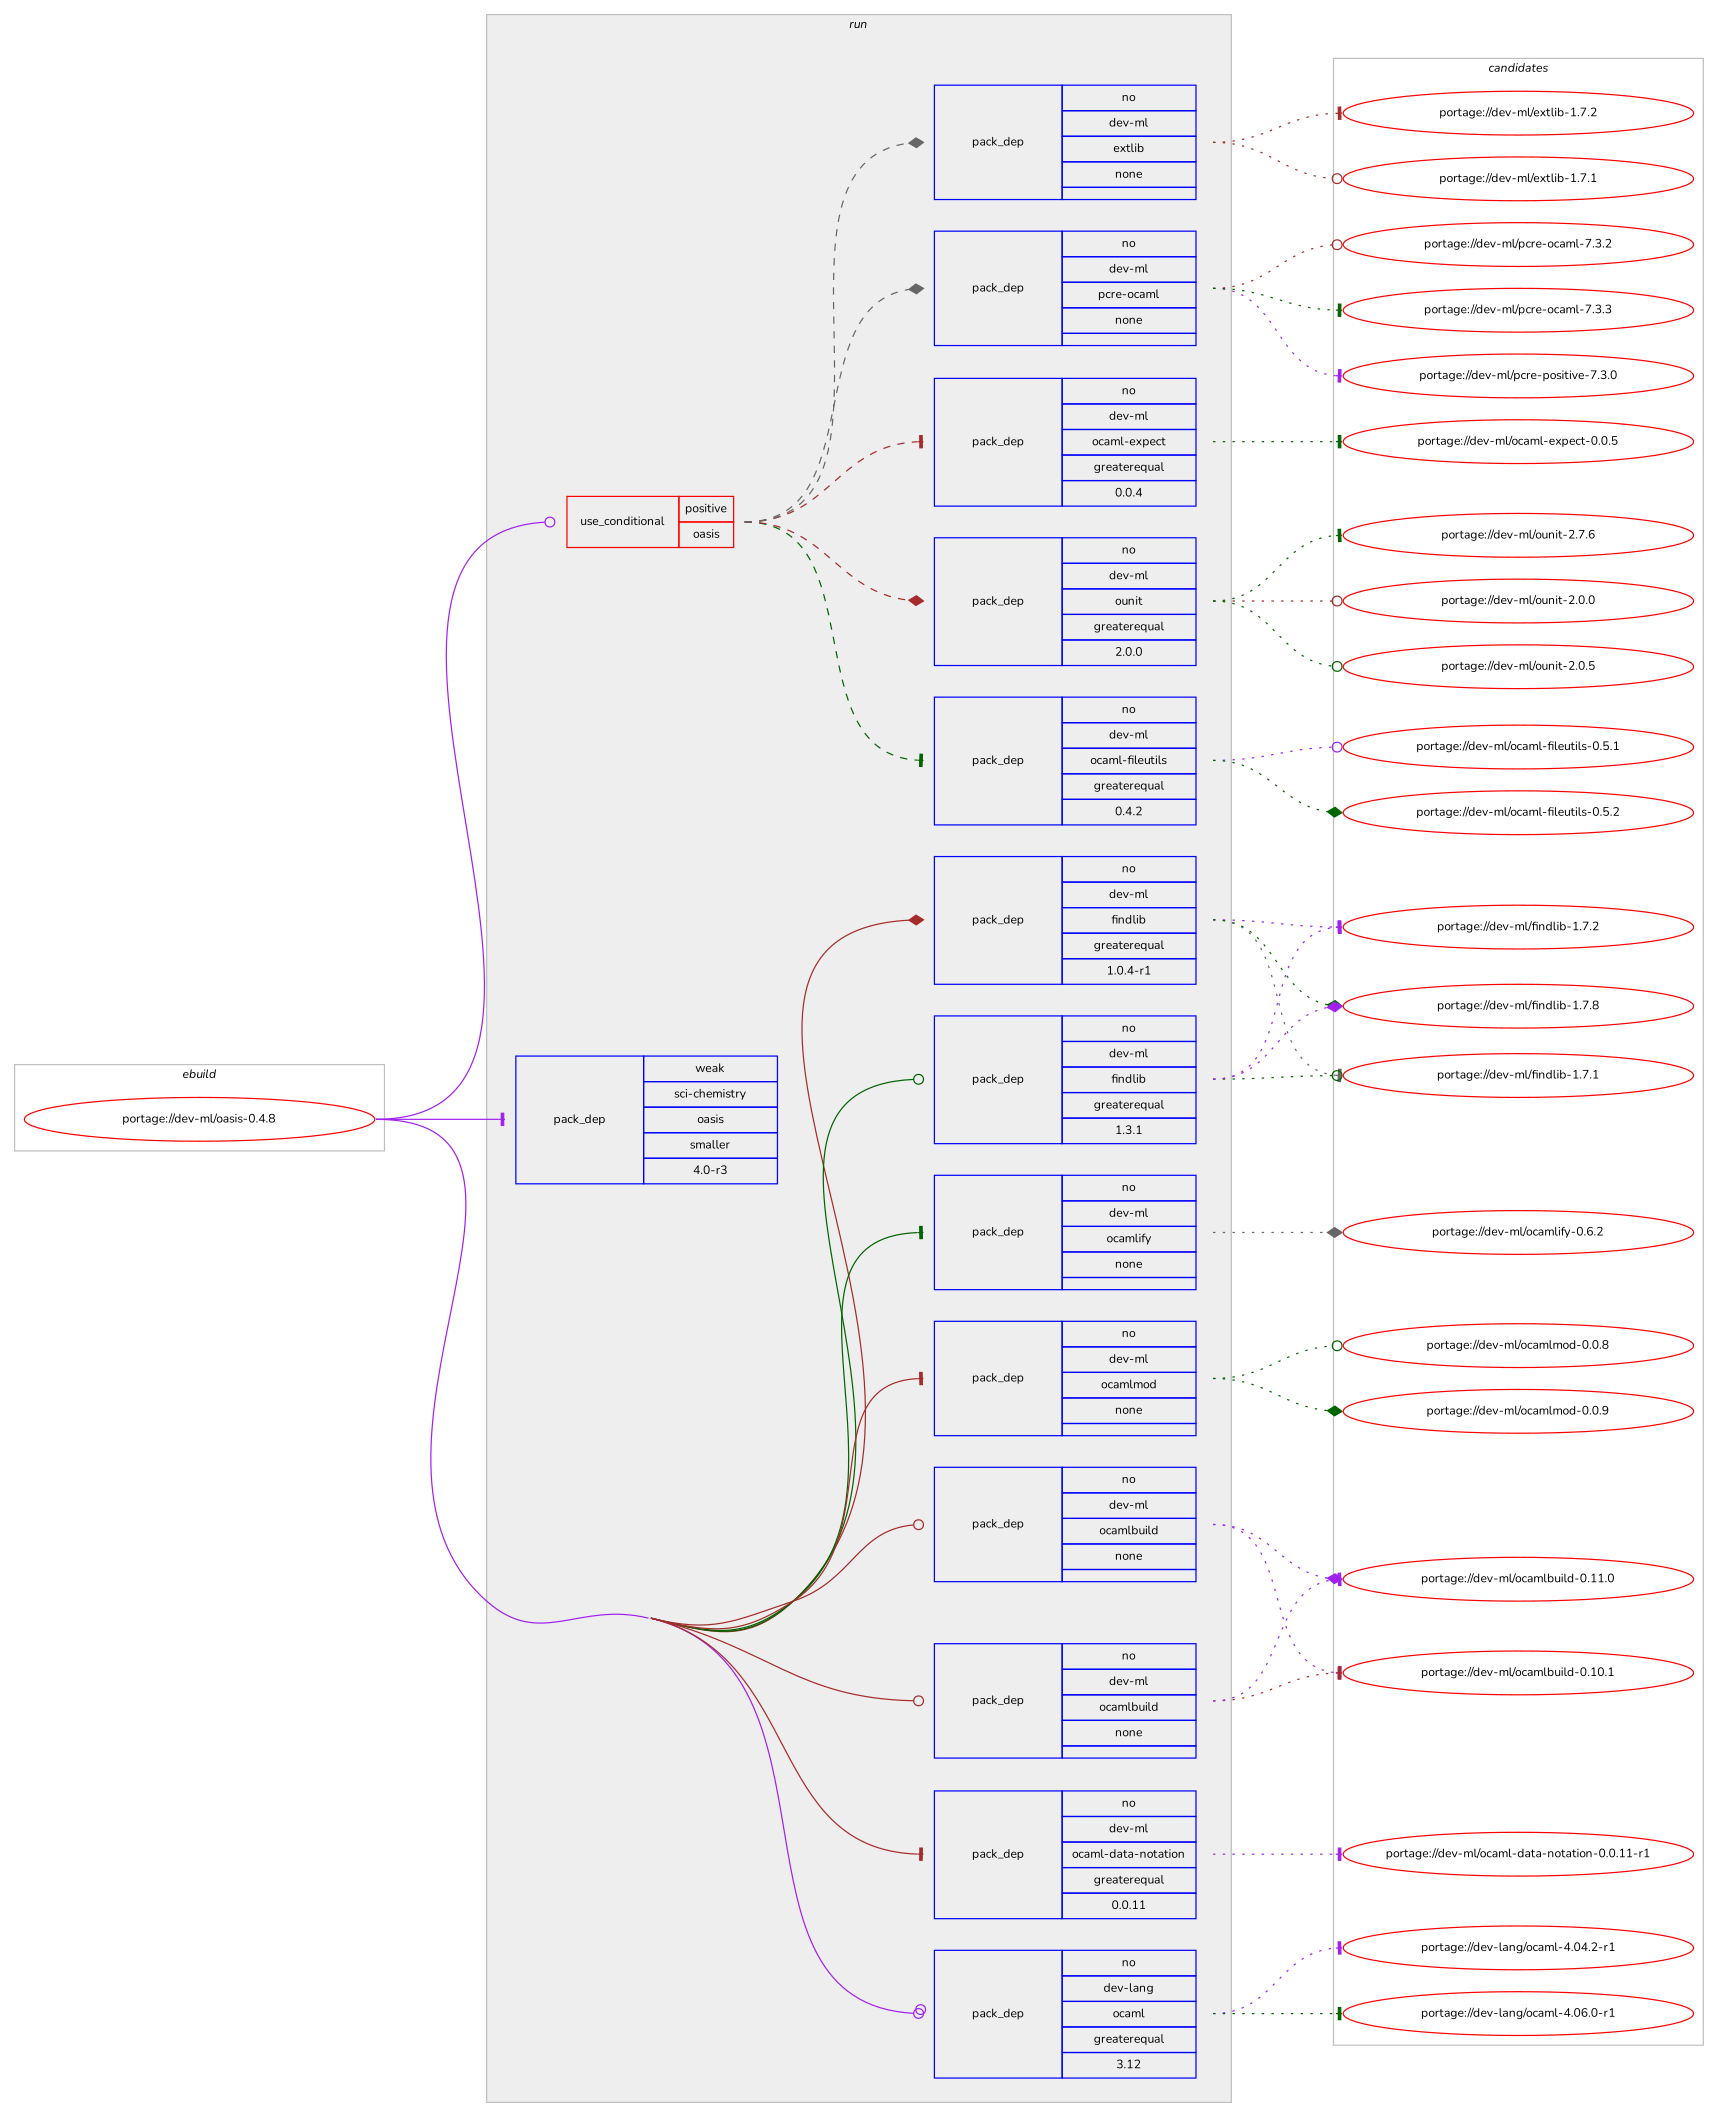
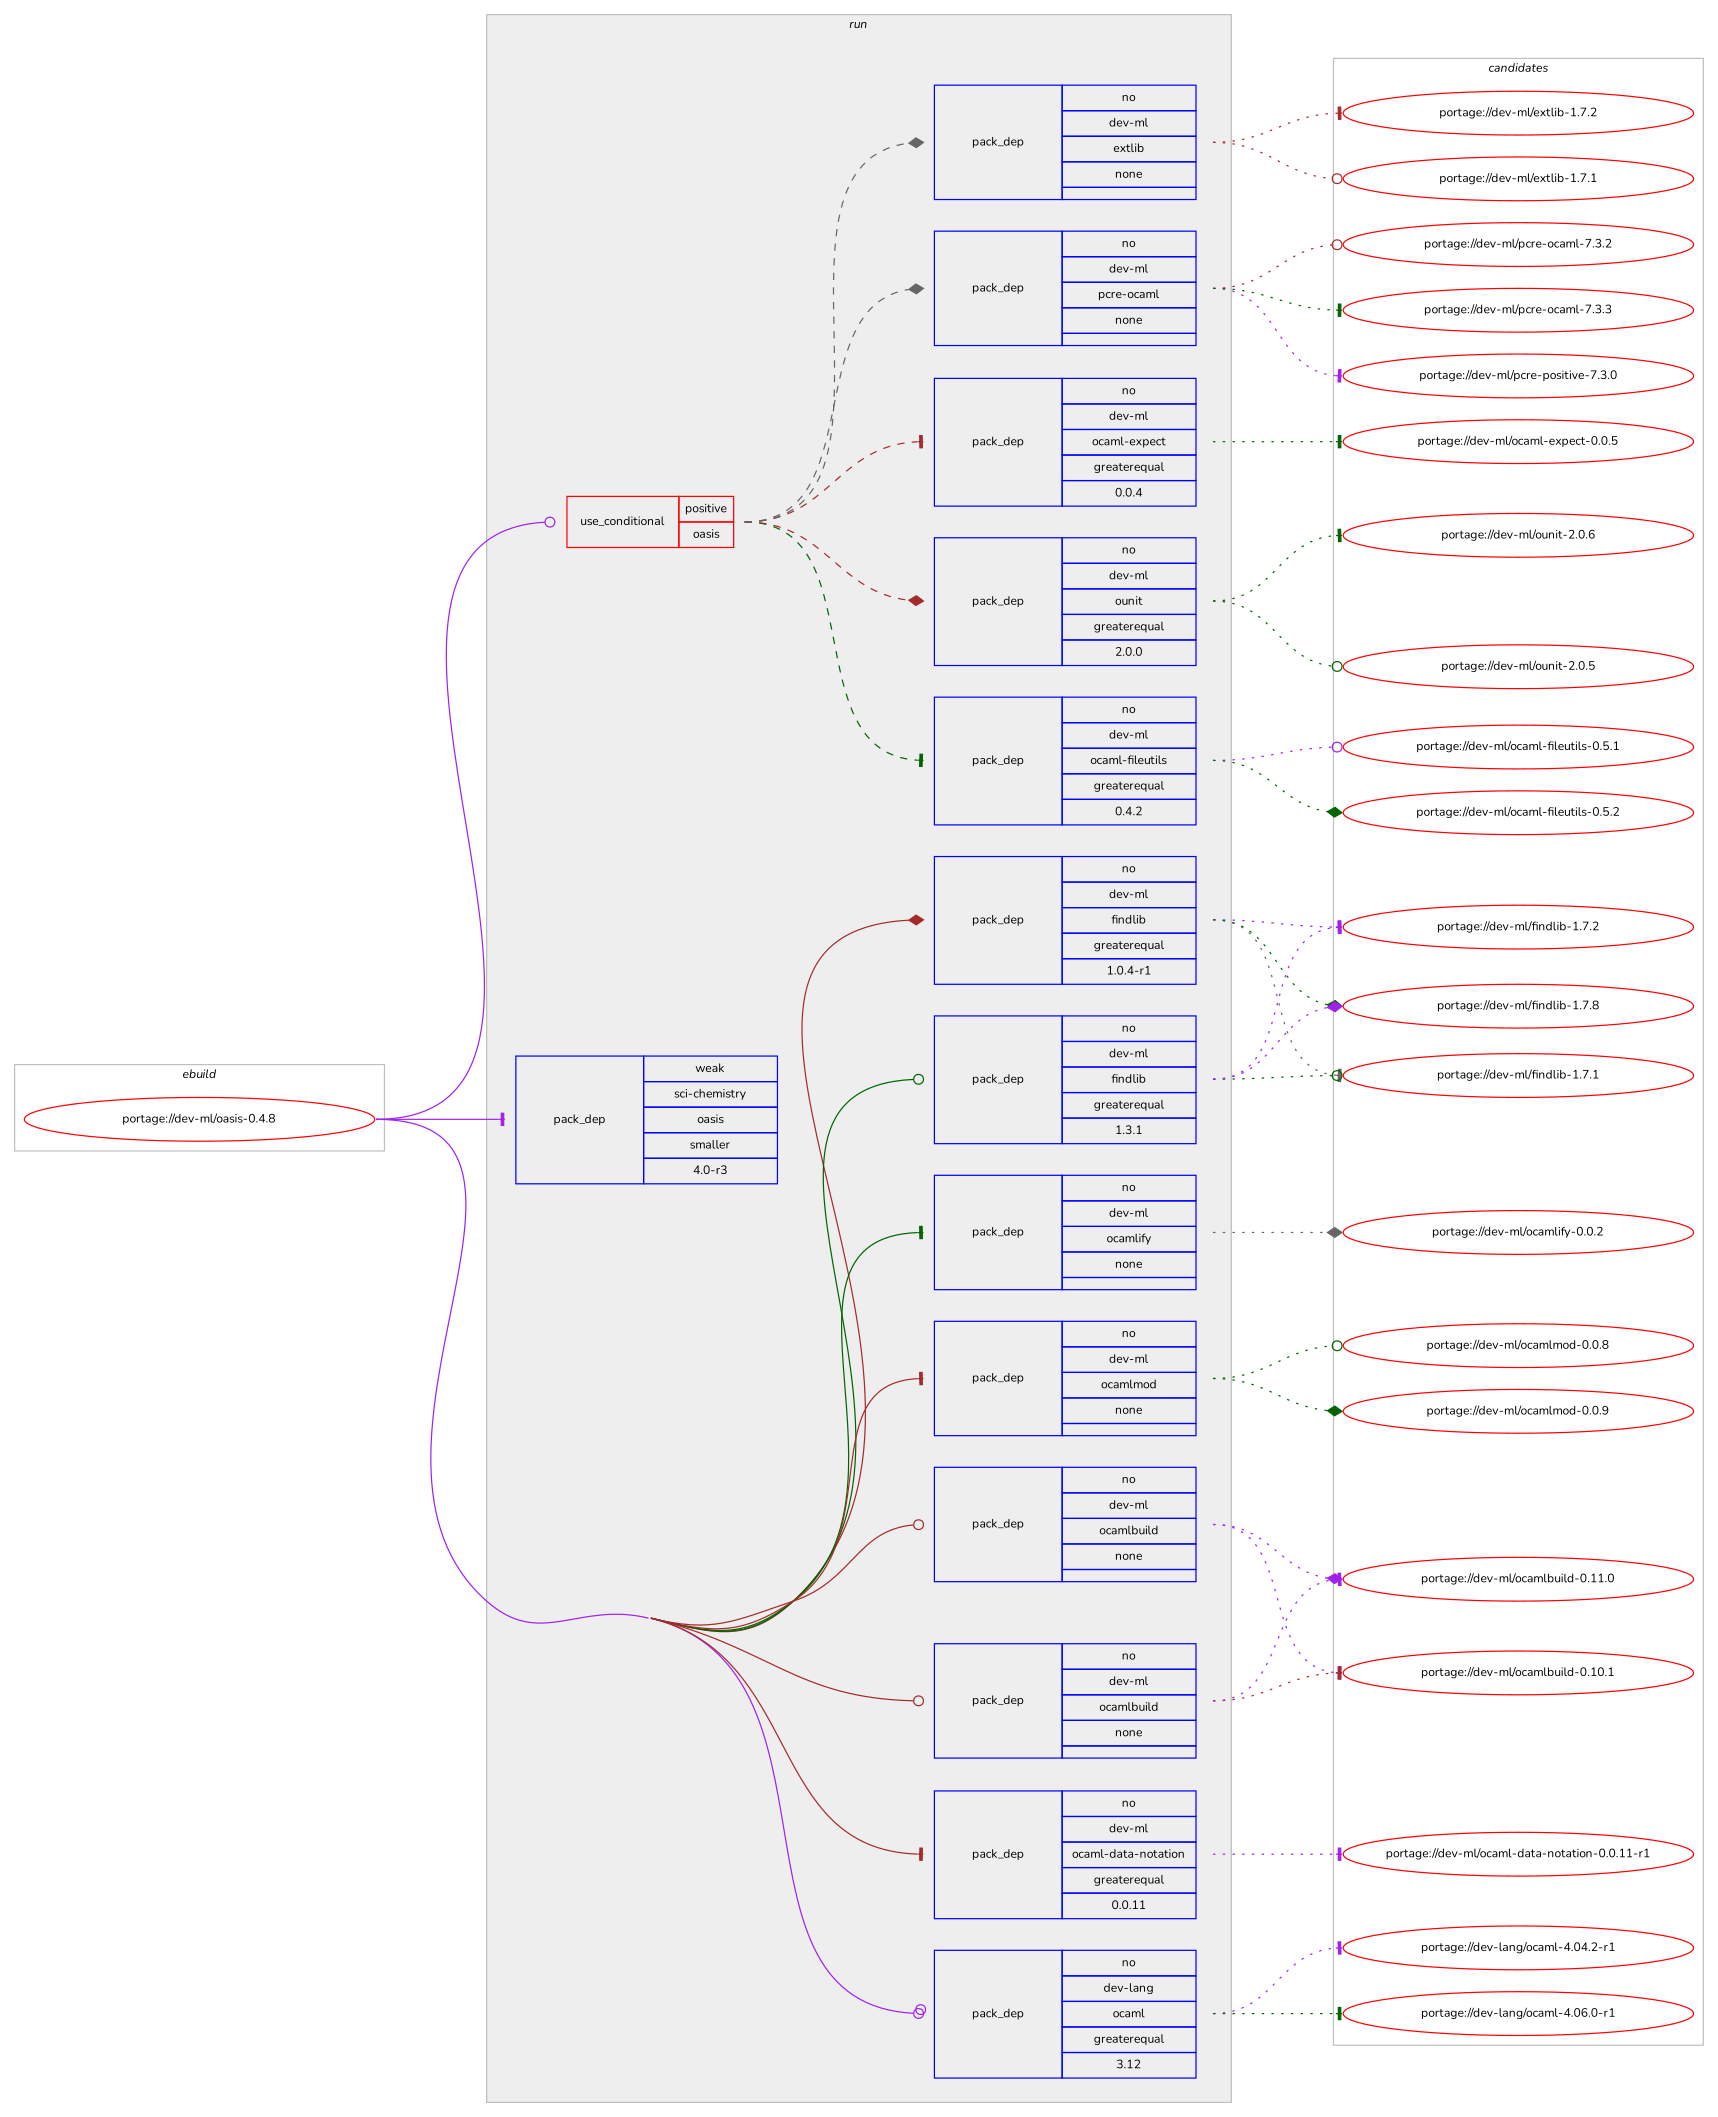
(1518, 535) -> (1518, 535)
(1518, 601) -> none
(1518, 1232) -> (1518, 1232)
